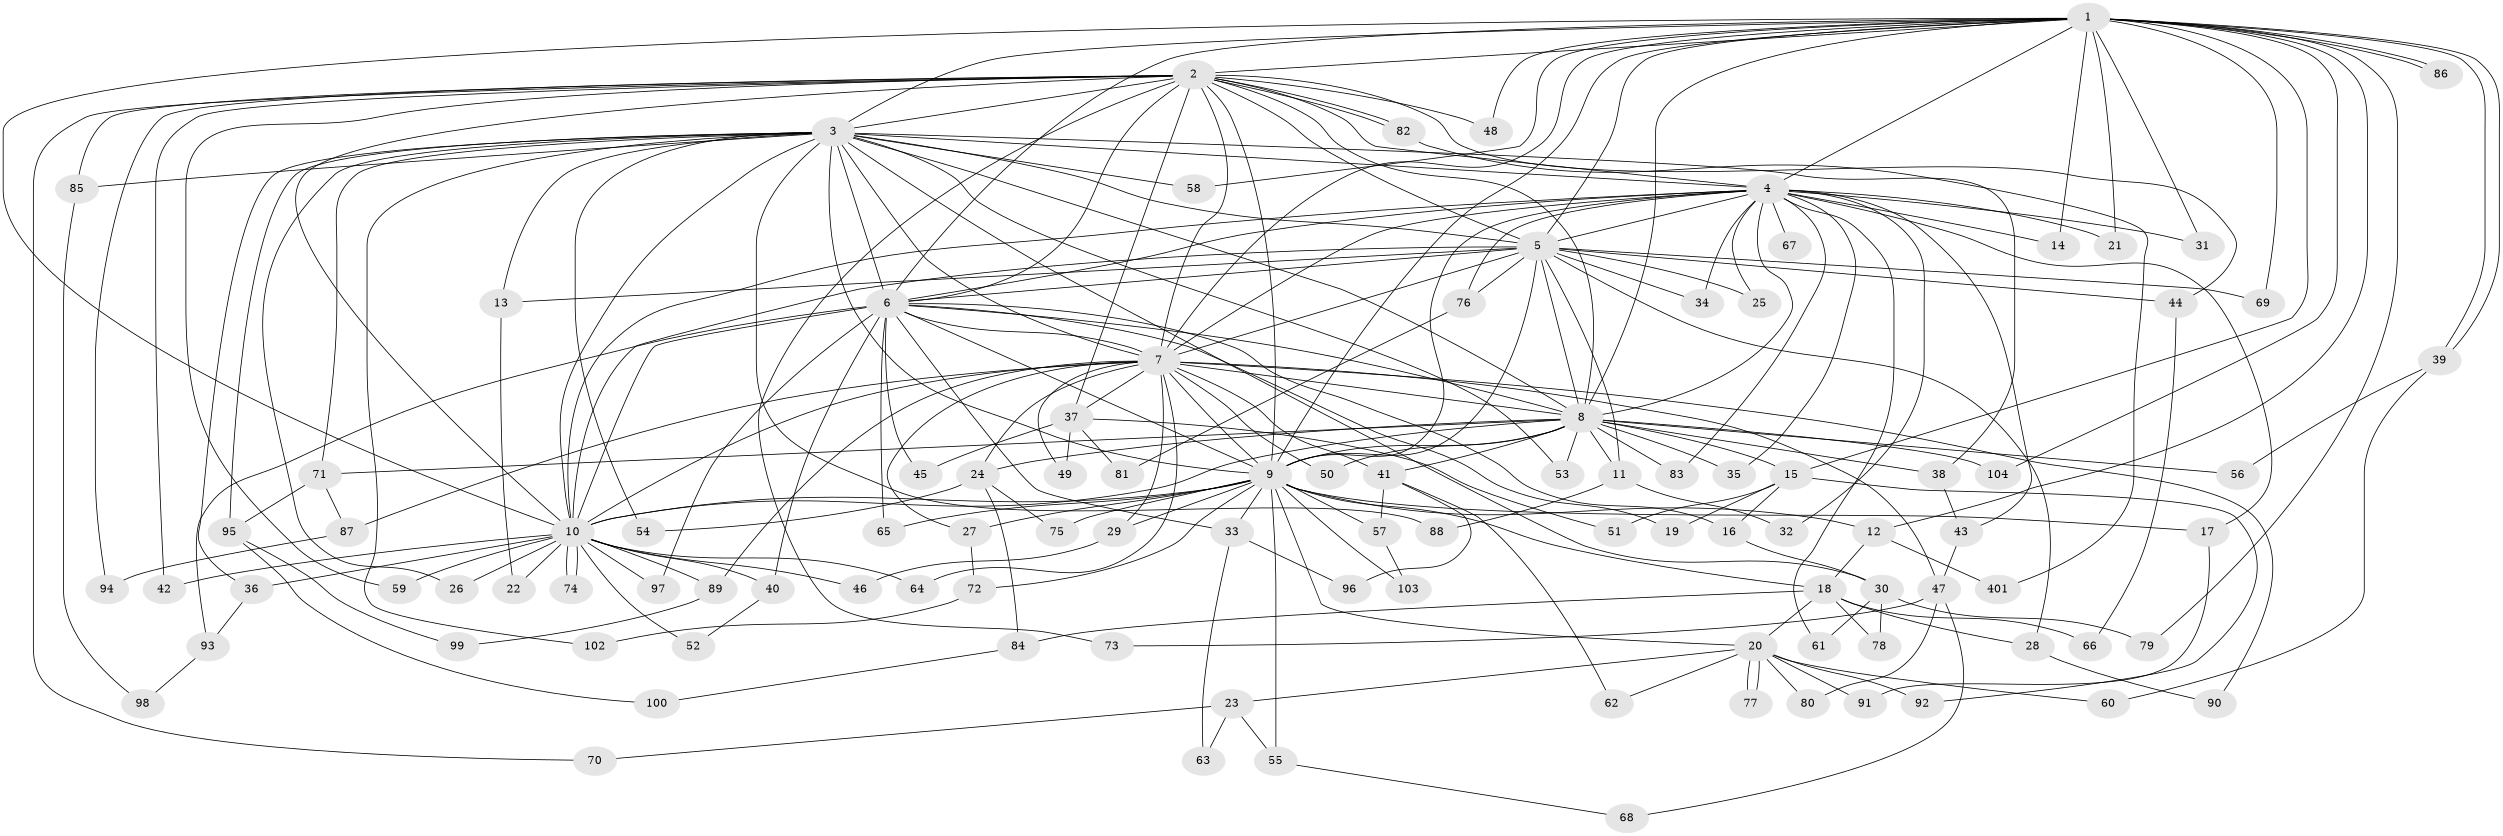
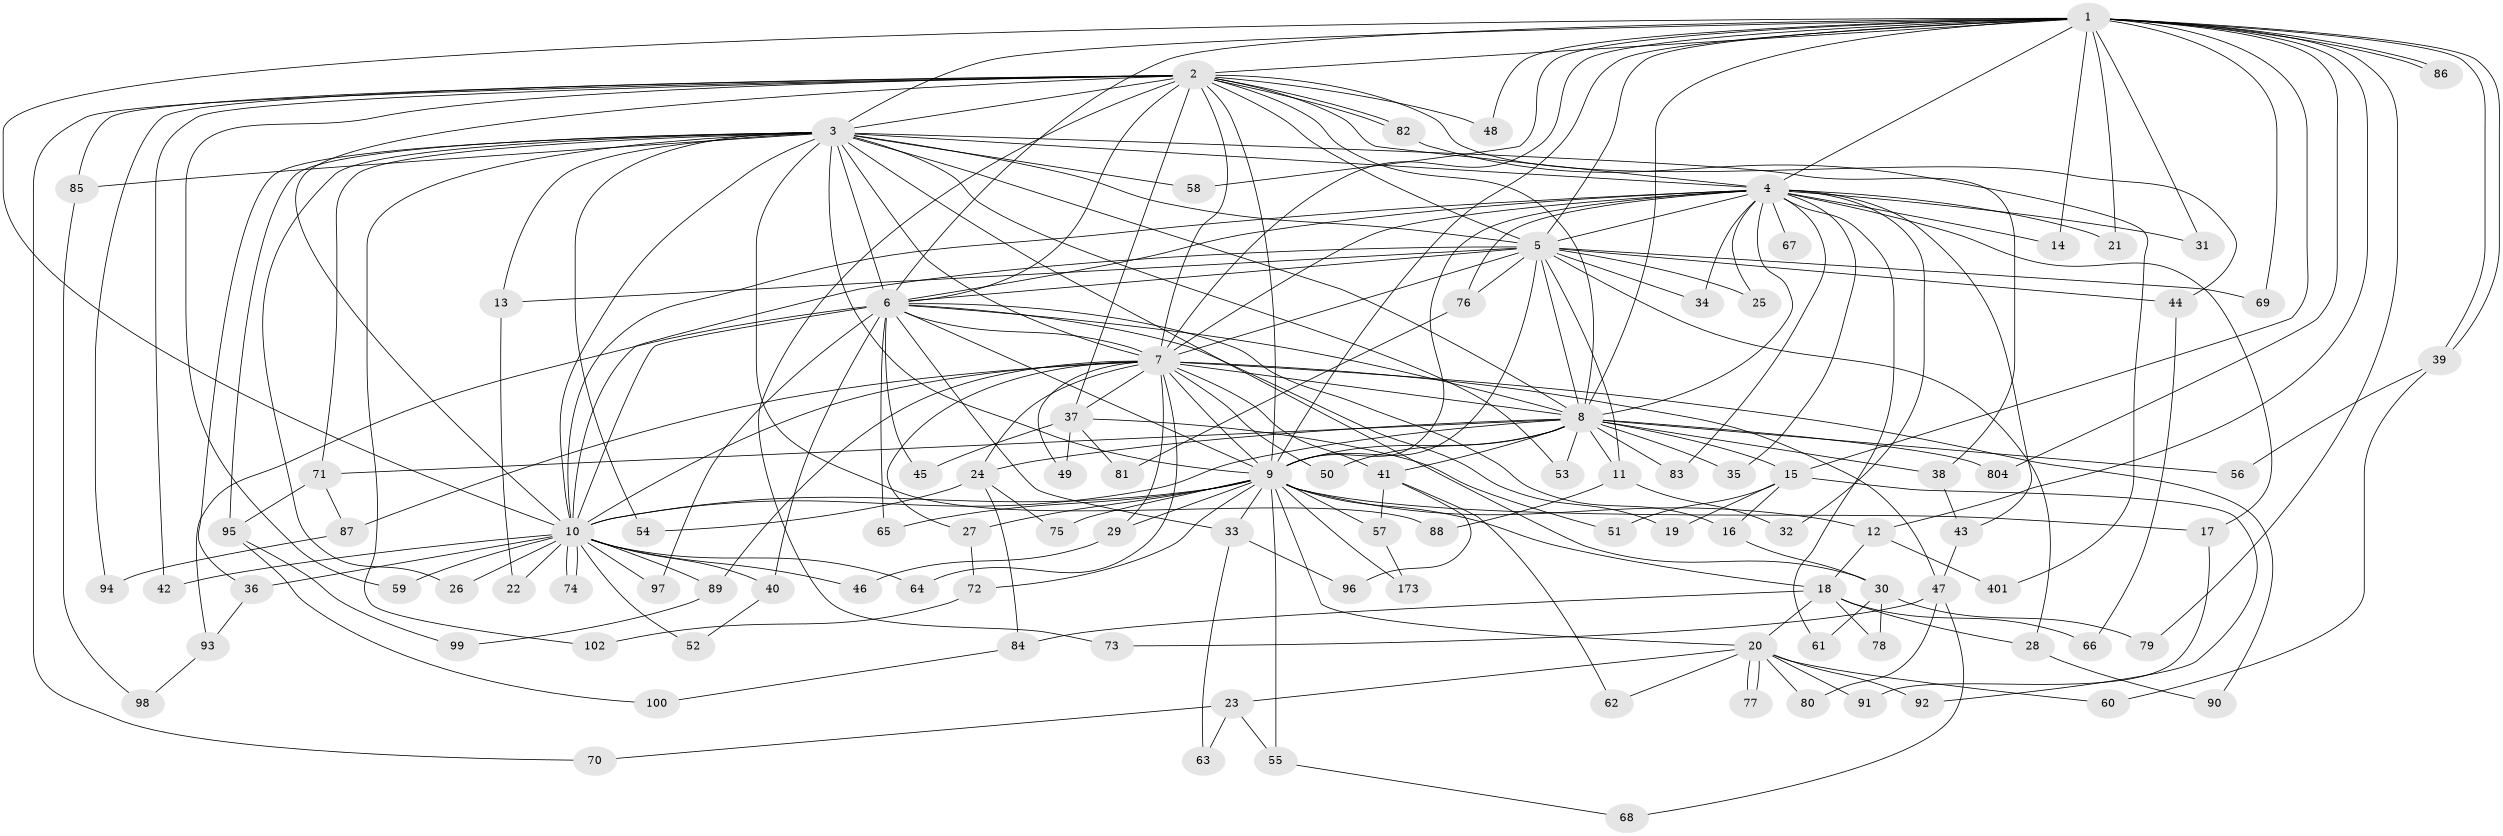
(1998, 475) -> (1998, 475)
(1409, 589) -> (1409, 589)
